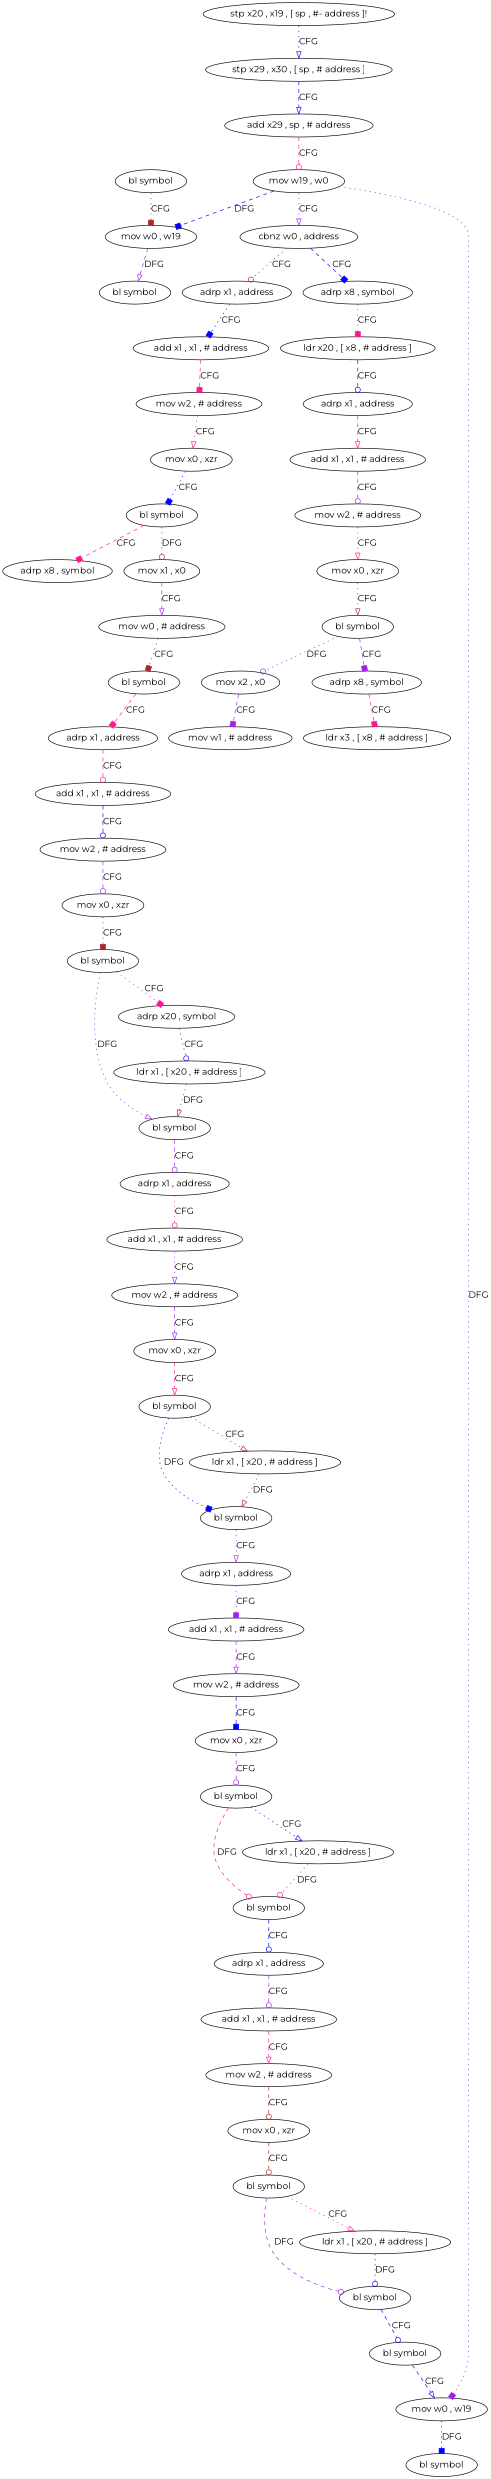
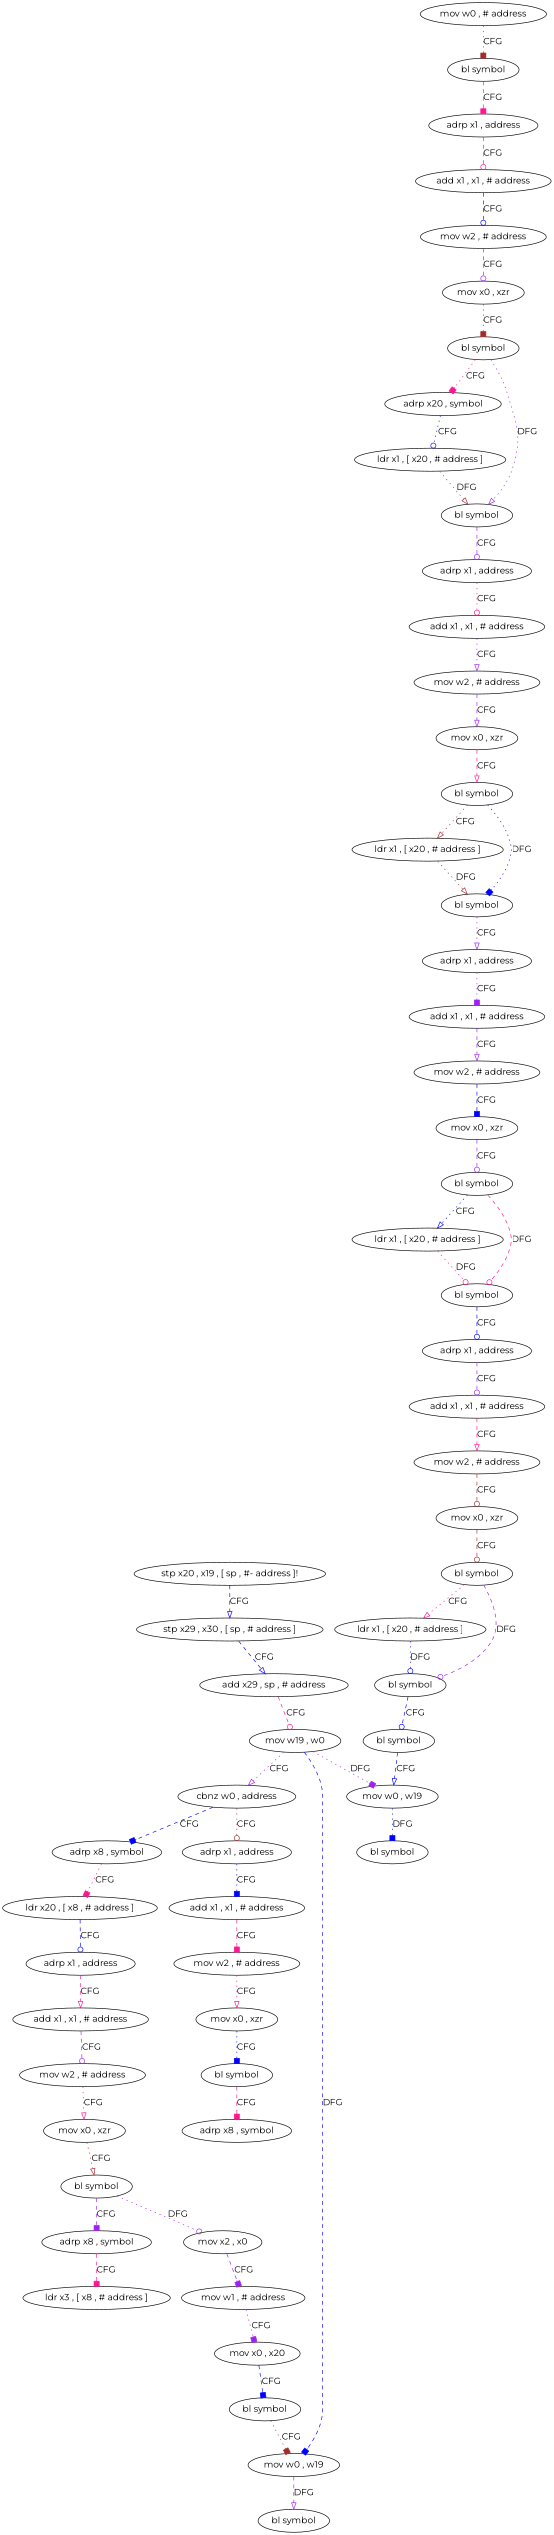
(299, 39) -> (230, 1598)
(162, 571) -> none
none -> (257, 2354)
